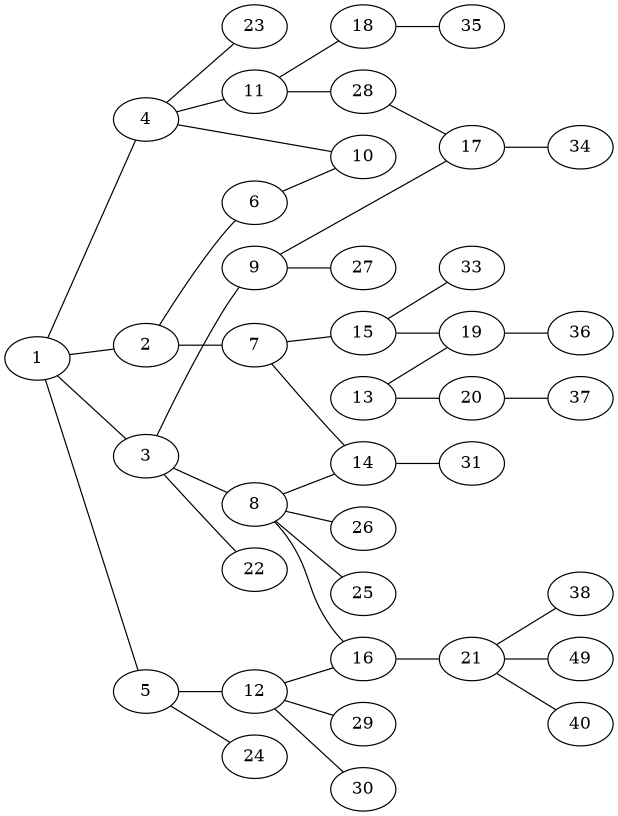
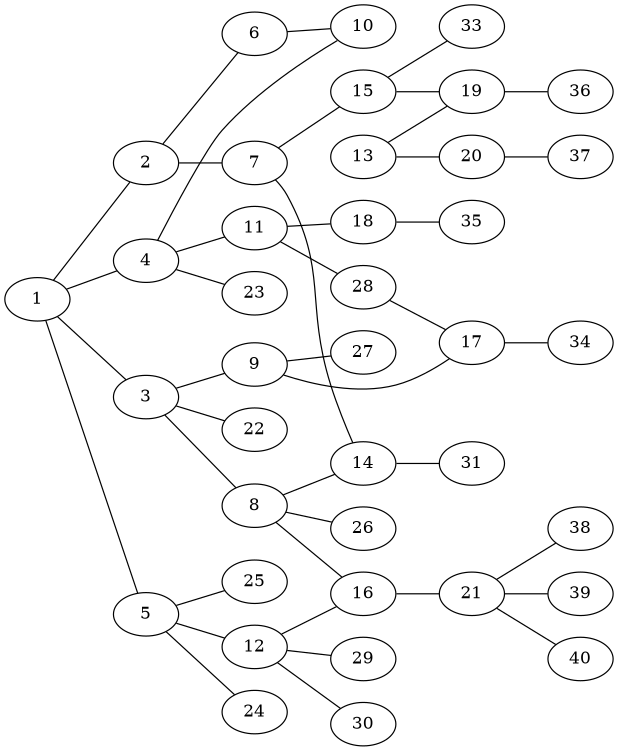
(309, 549) -> (201, 598)
(581, 659) -> (581, 594)
